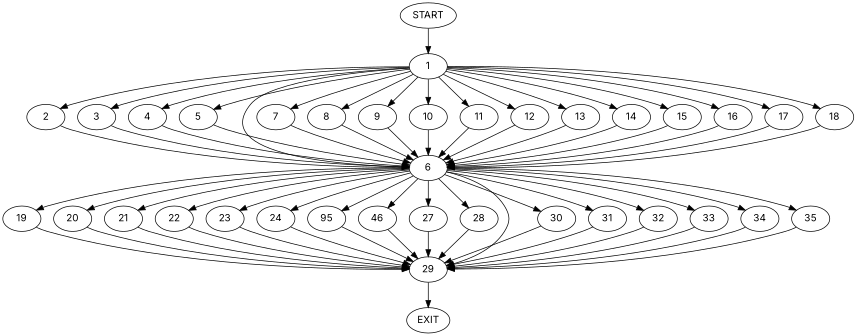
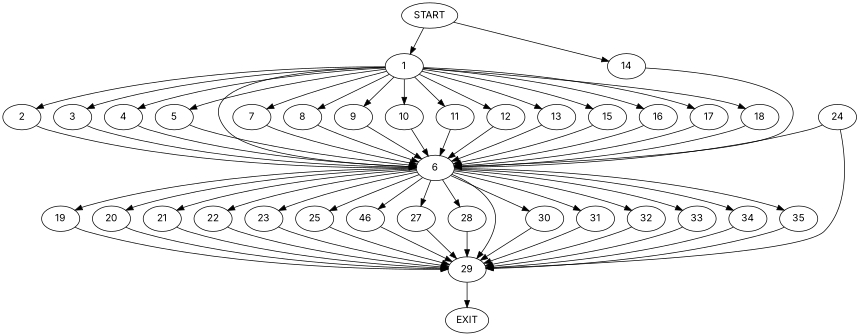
(529, 84) -> (528, 41)
(353, 189) -> (644, 157)
(327, 219) -> (315, 219)
